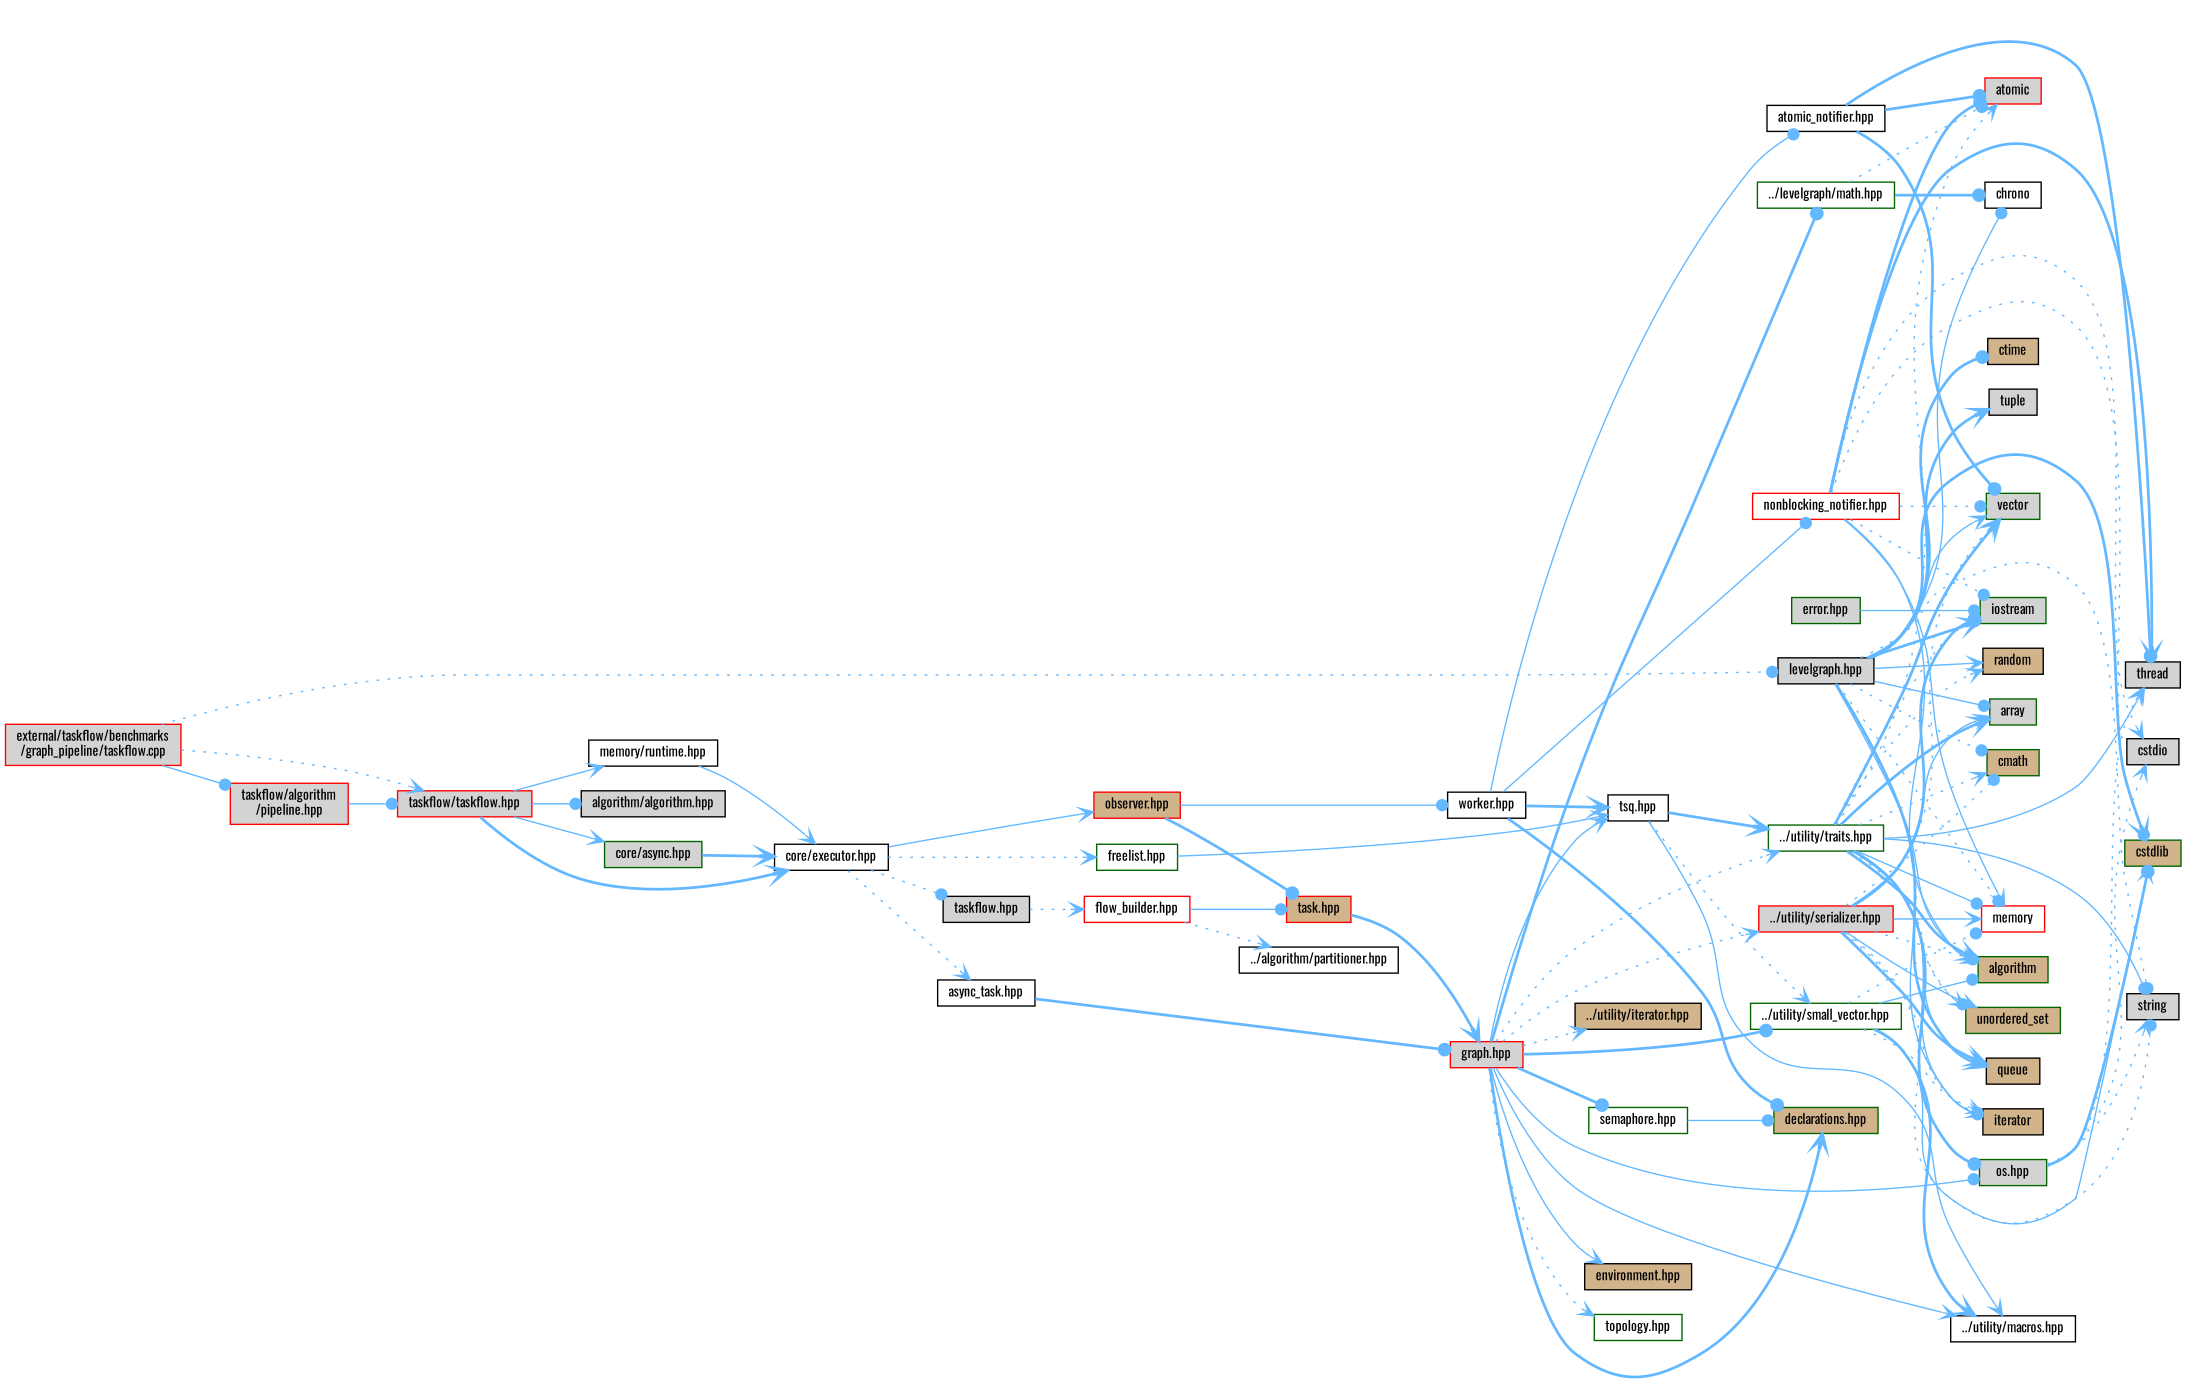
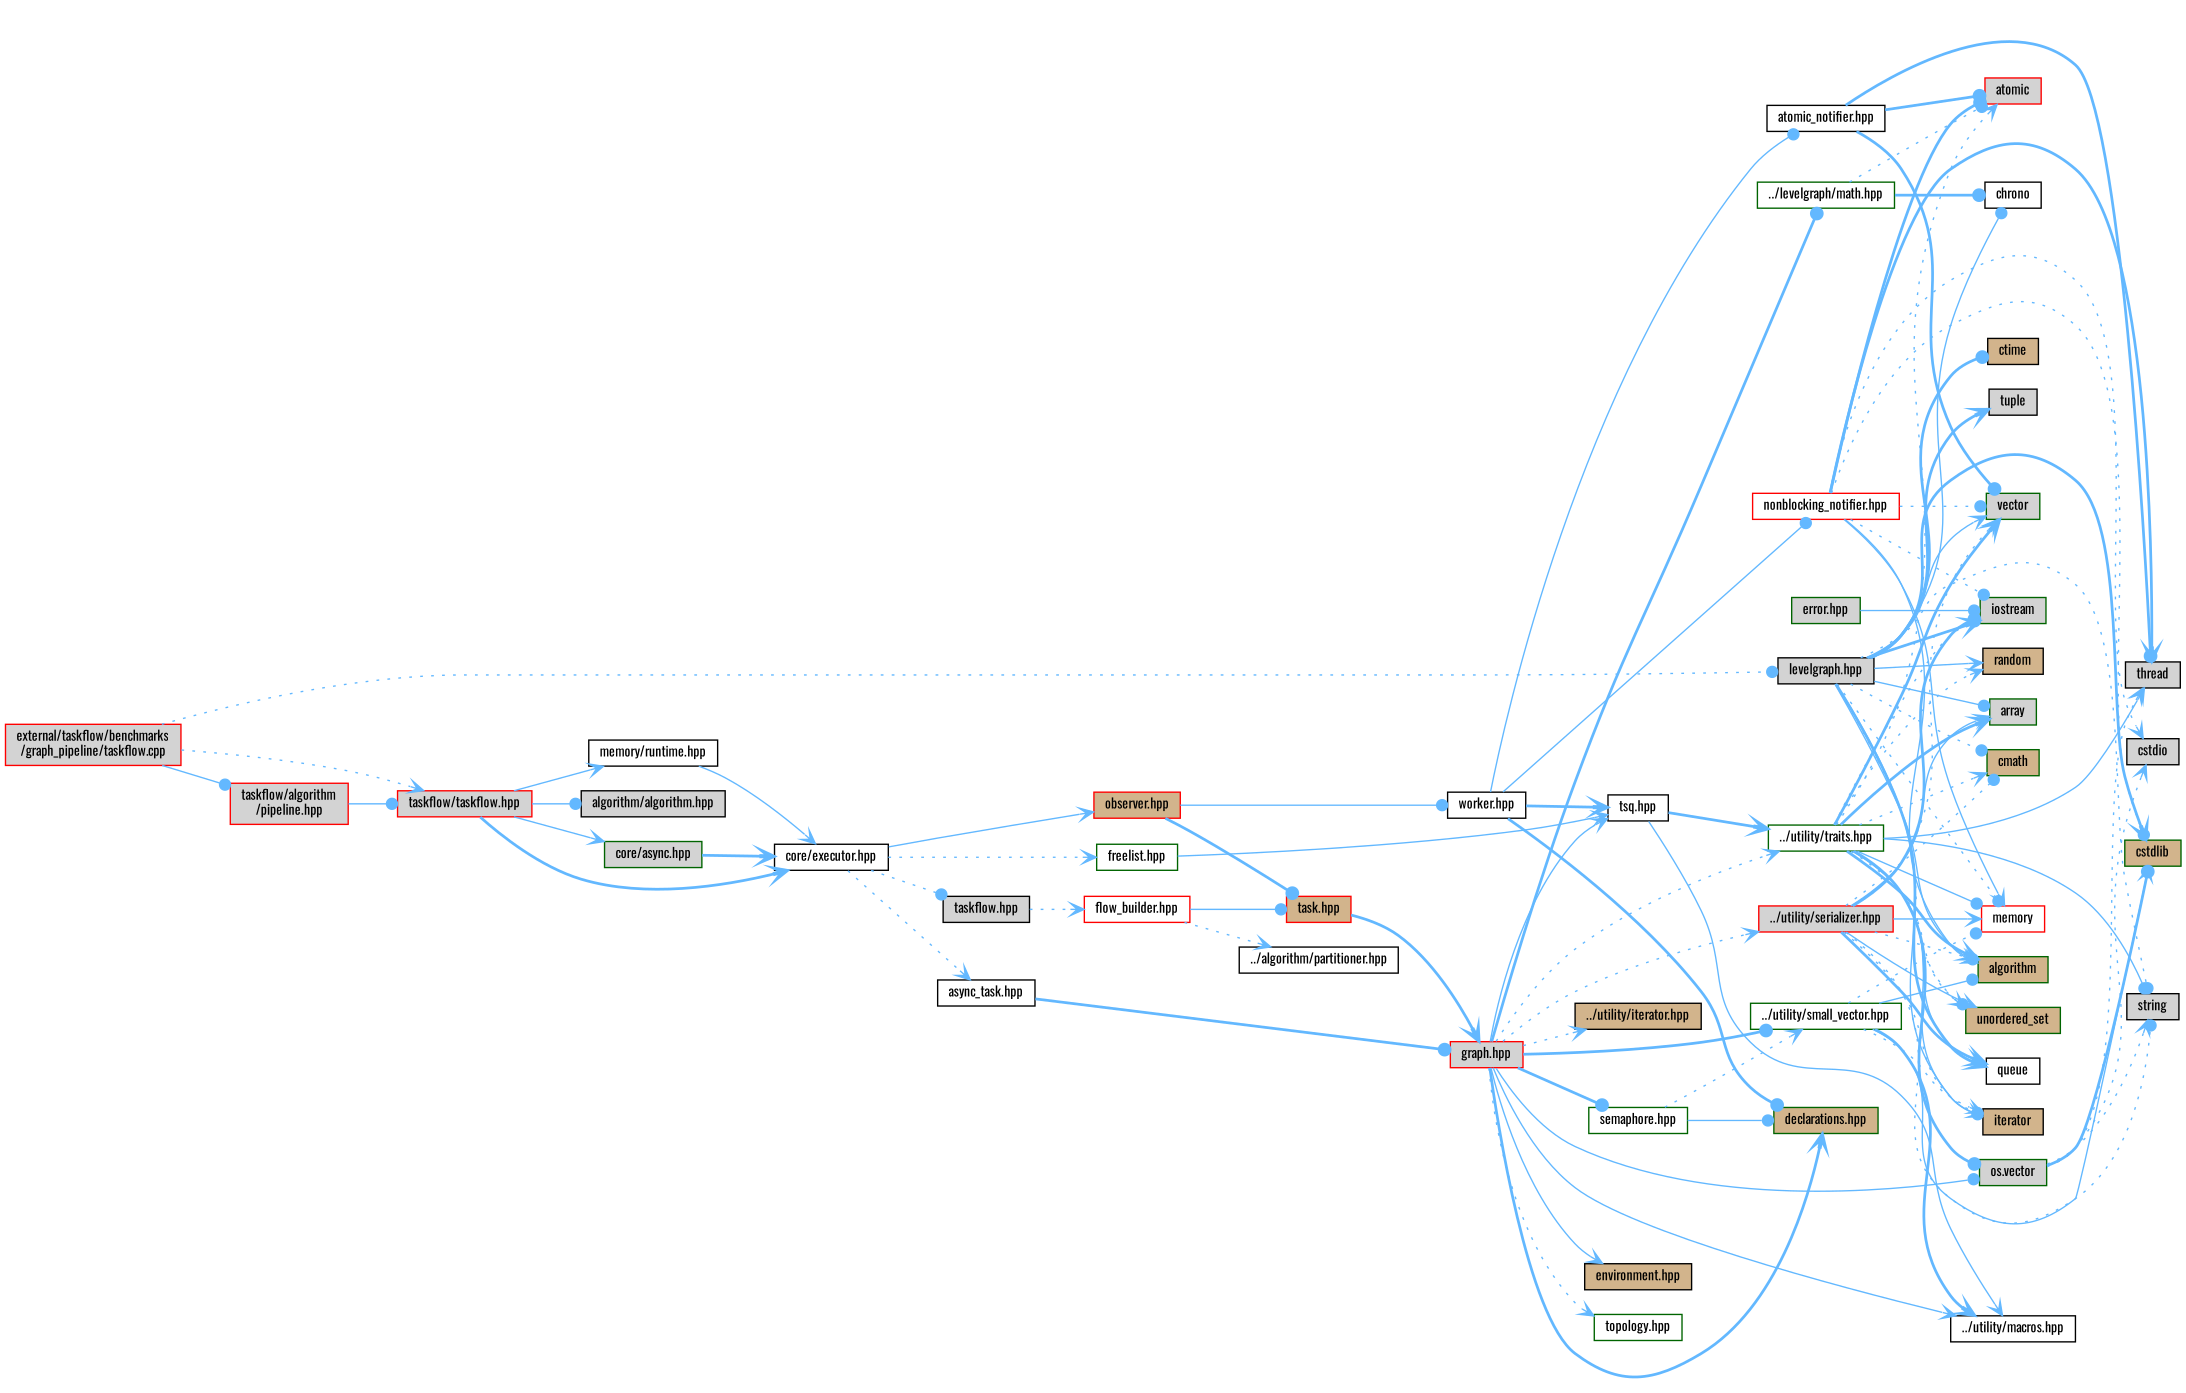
(1721, 911) -> (1725, 1074)
(2013, 1071) -> (2013, 1071)
(2013, 1173) -> (2013, 1173)
